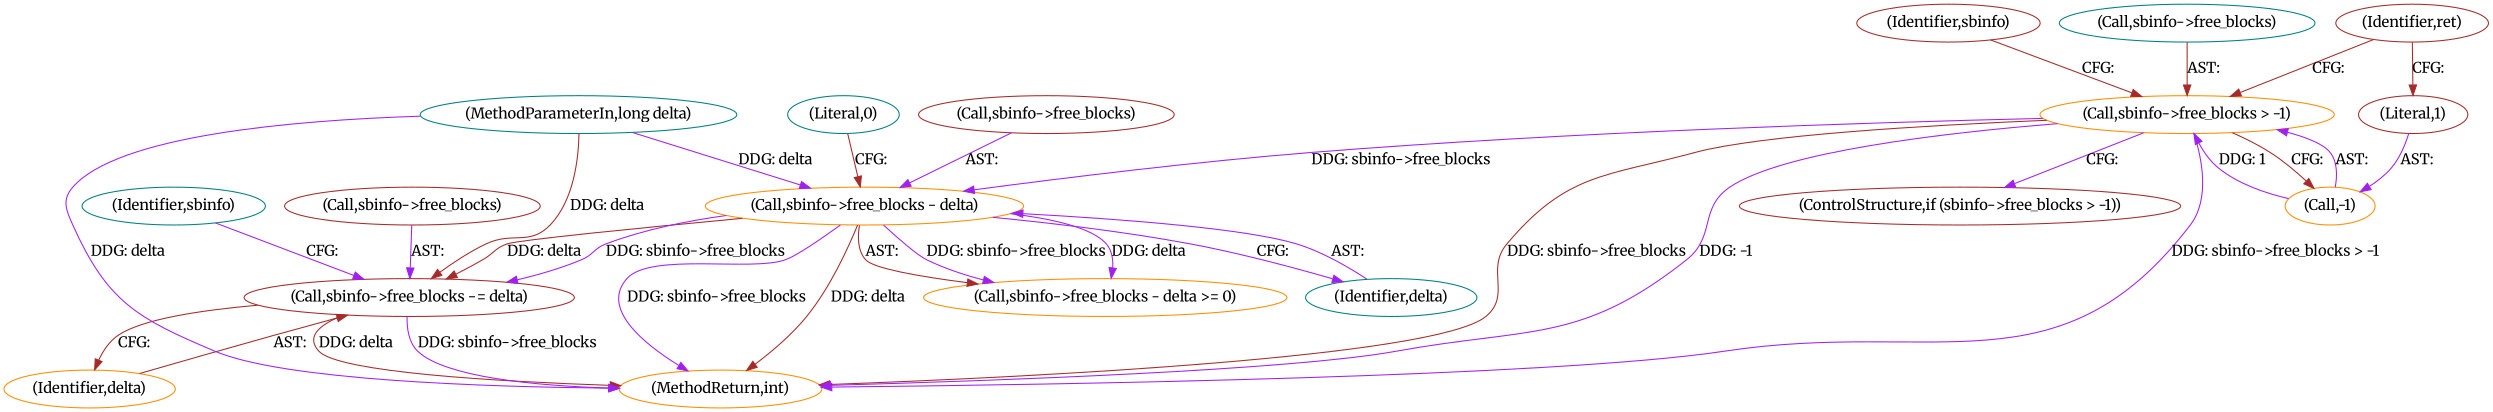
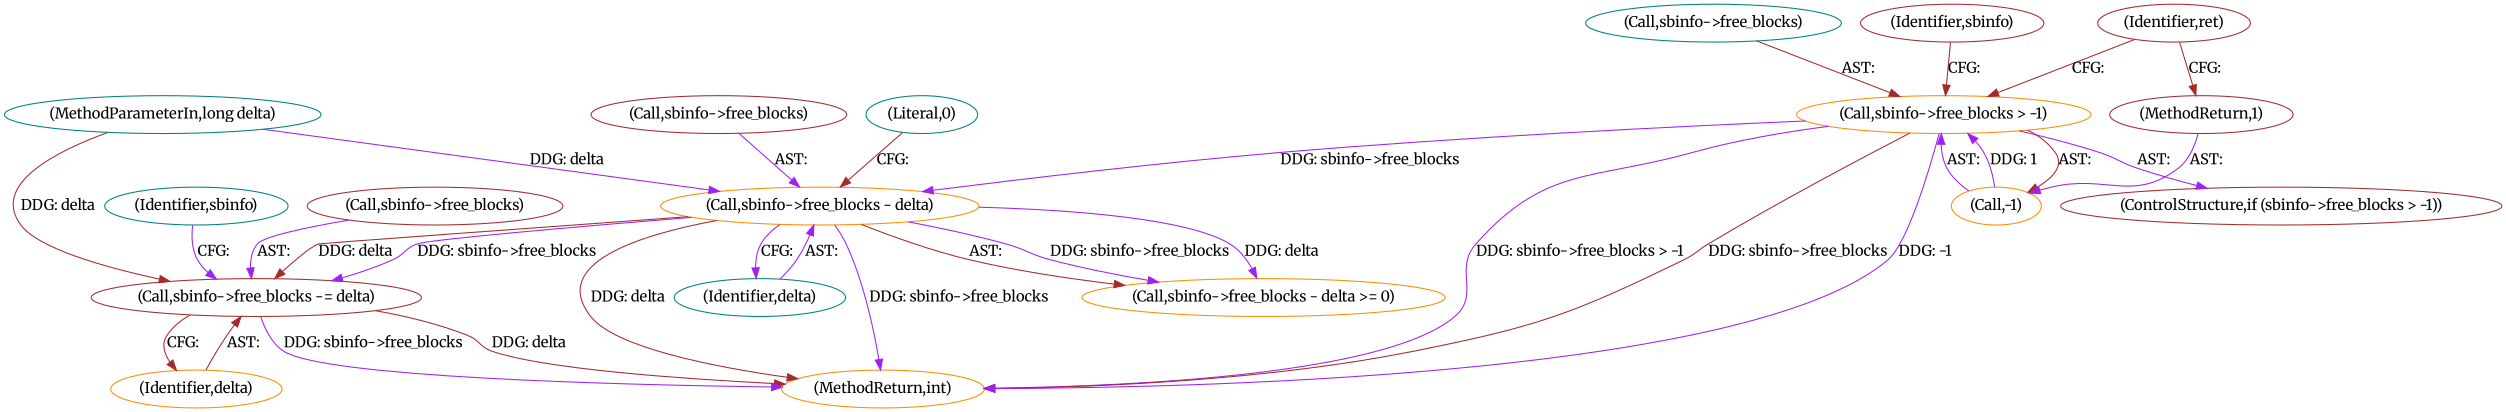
(2413, 115) -> (2201, 115)
(2104, 160) -> (2156, 160)
(2309, 160) -> (2077, 160)
(127, 304) -> none
